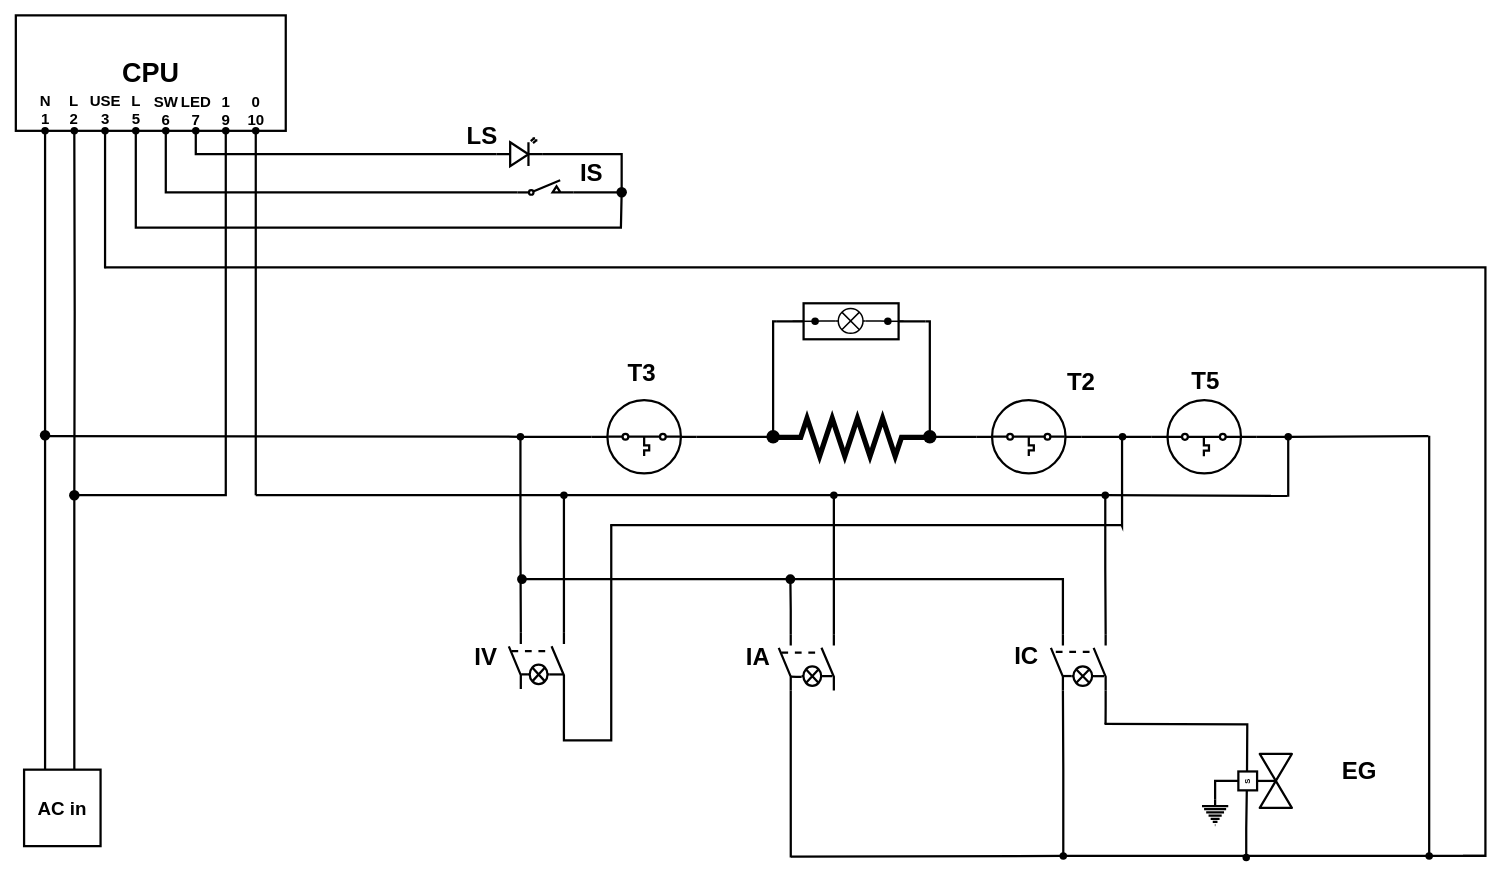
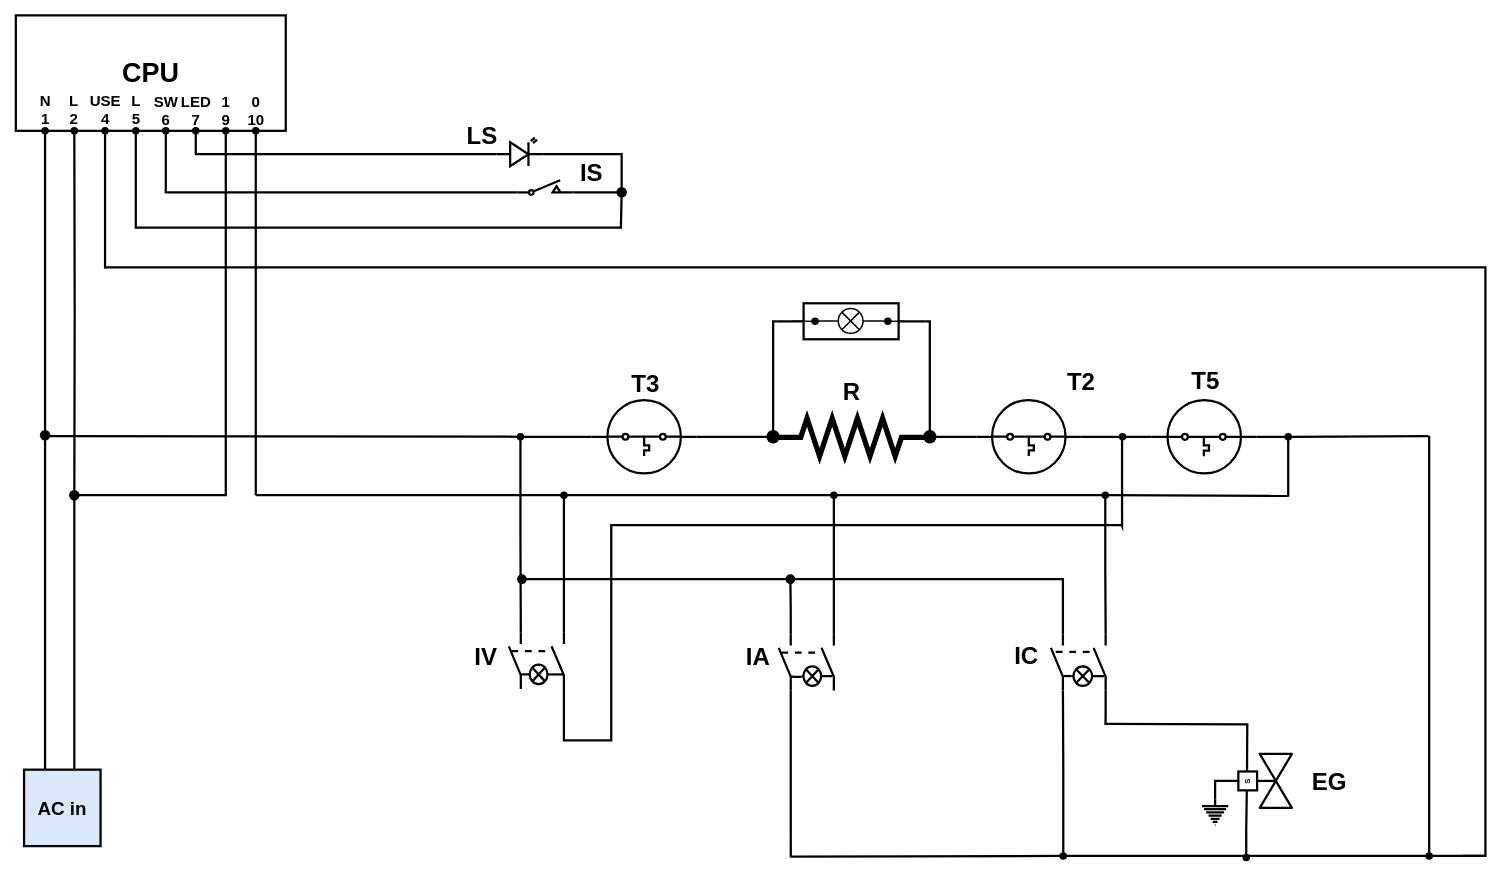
(105, 119) -> (105, 119)
(642, 373) -> (645, 384)
none -> (852, 393)
(1359, 771) -> (1329, 783)
(62, 808) -> (62, 808)
